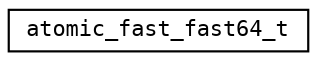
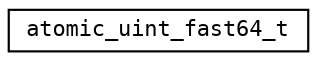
(158, 31) -> (158, 31)
